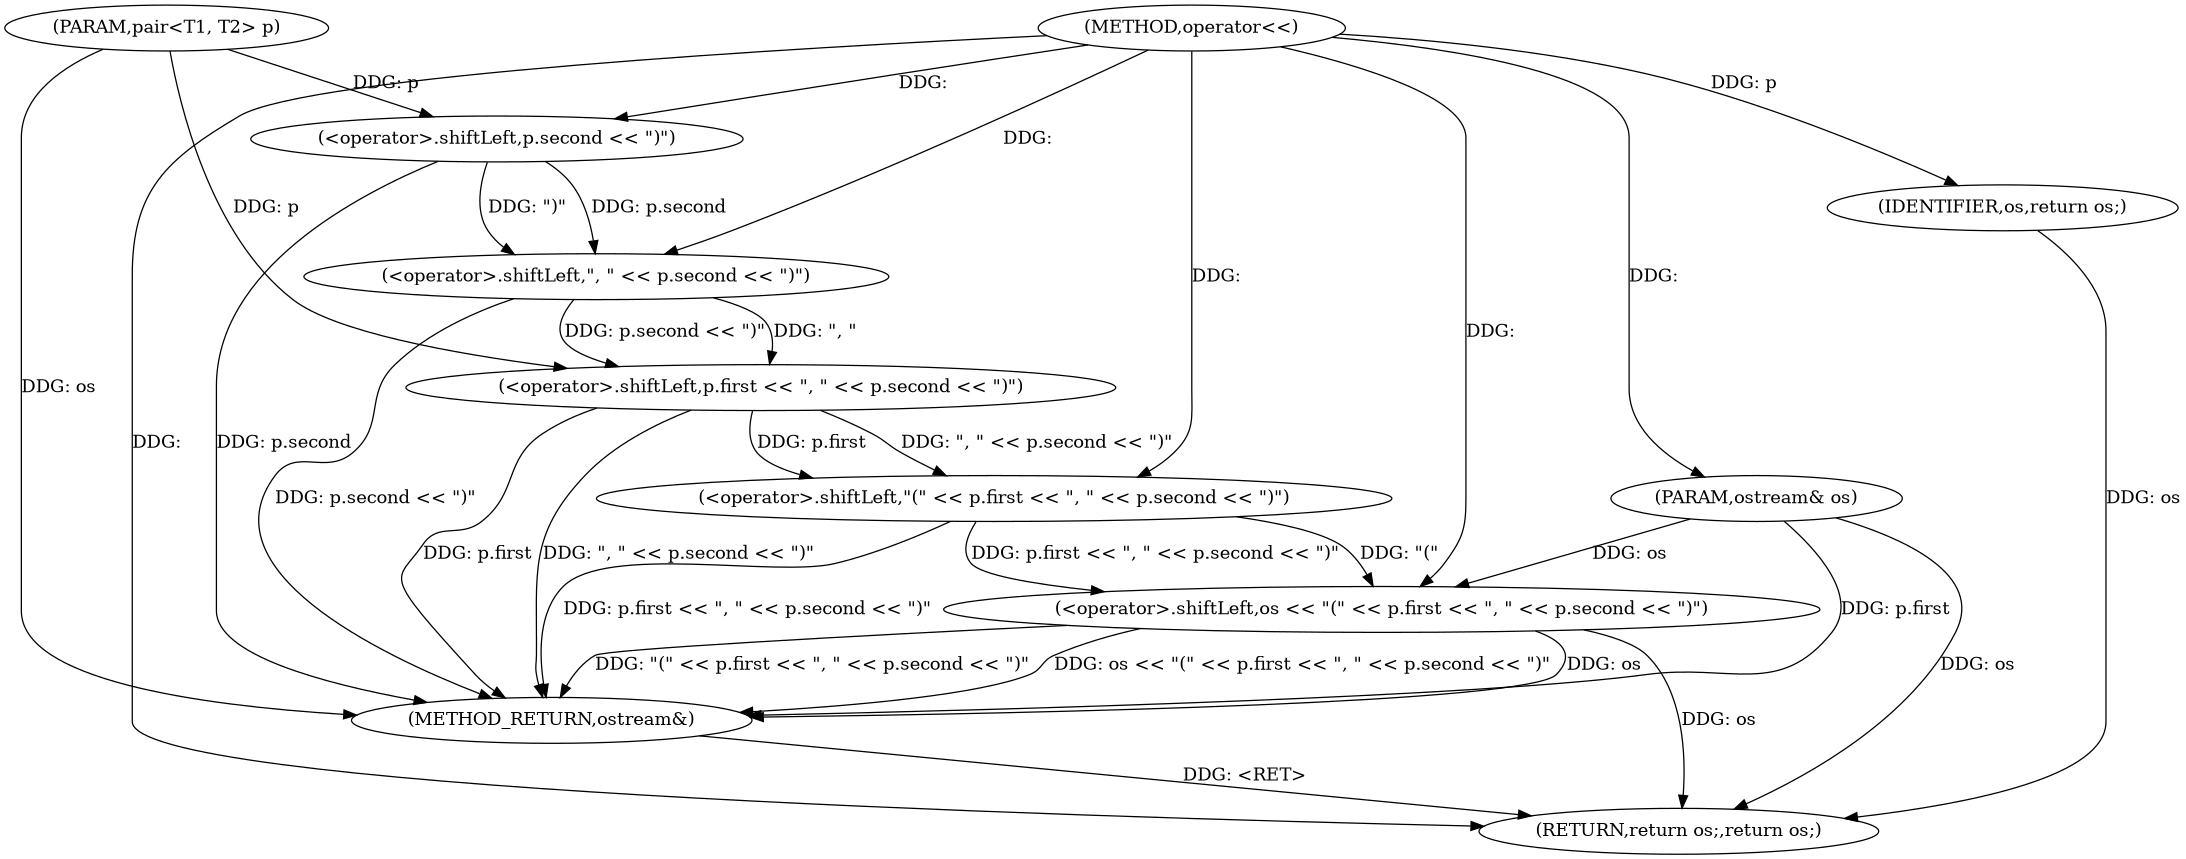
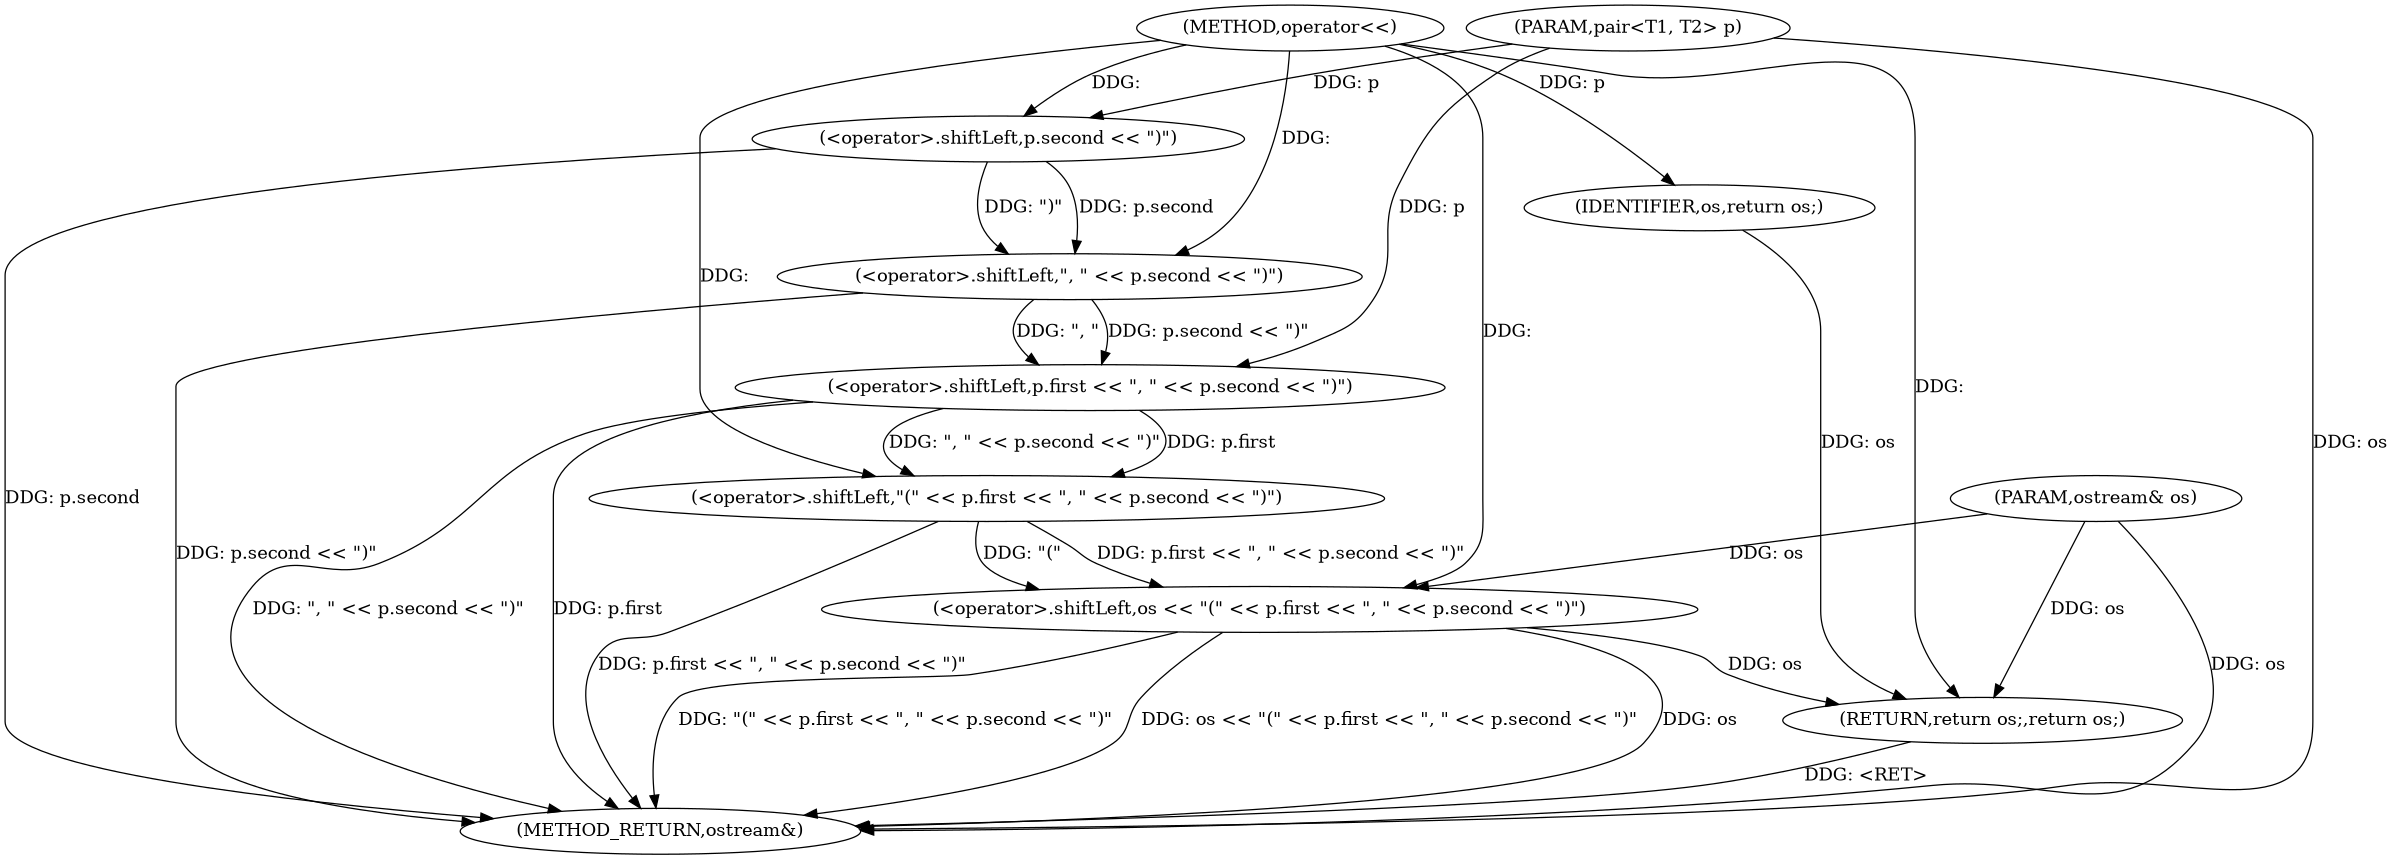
(1629, 154) -> none
(1896, 609) -> (2248, 665)
(1109, 775) -> (1392, 808)
